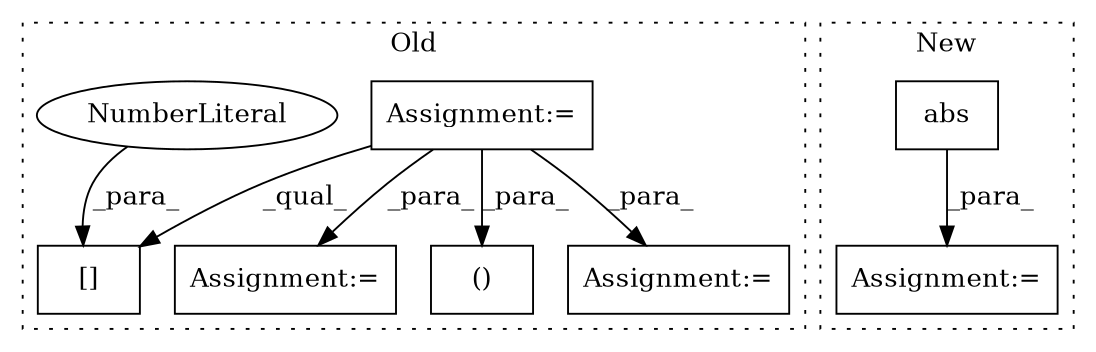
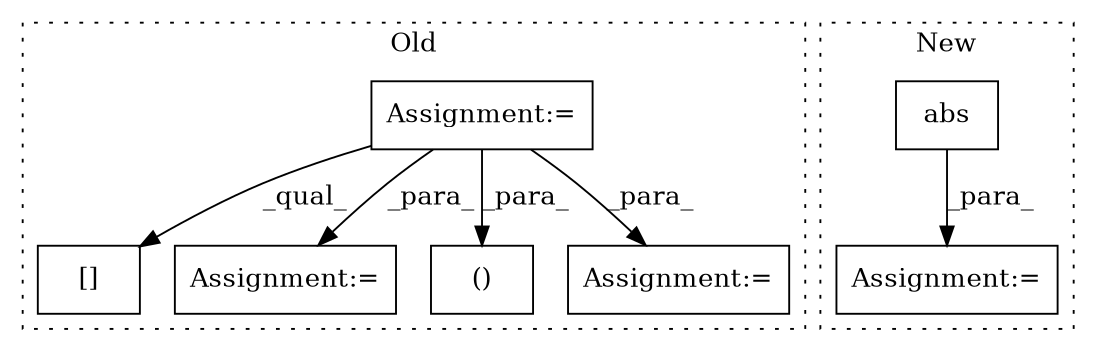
(187, 115) -> none
